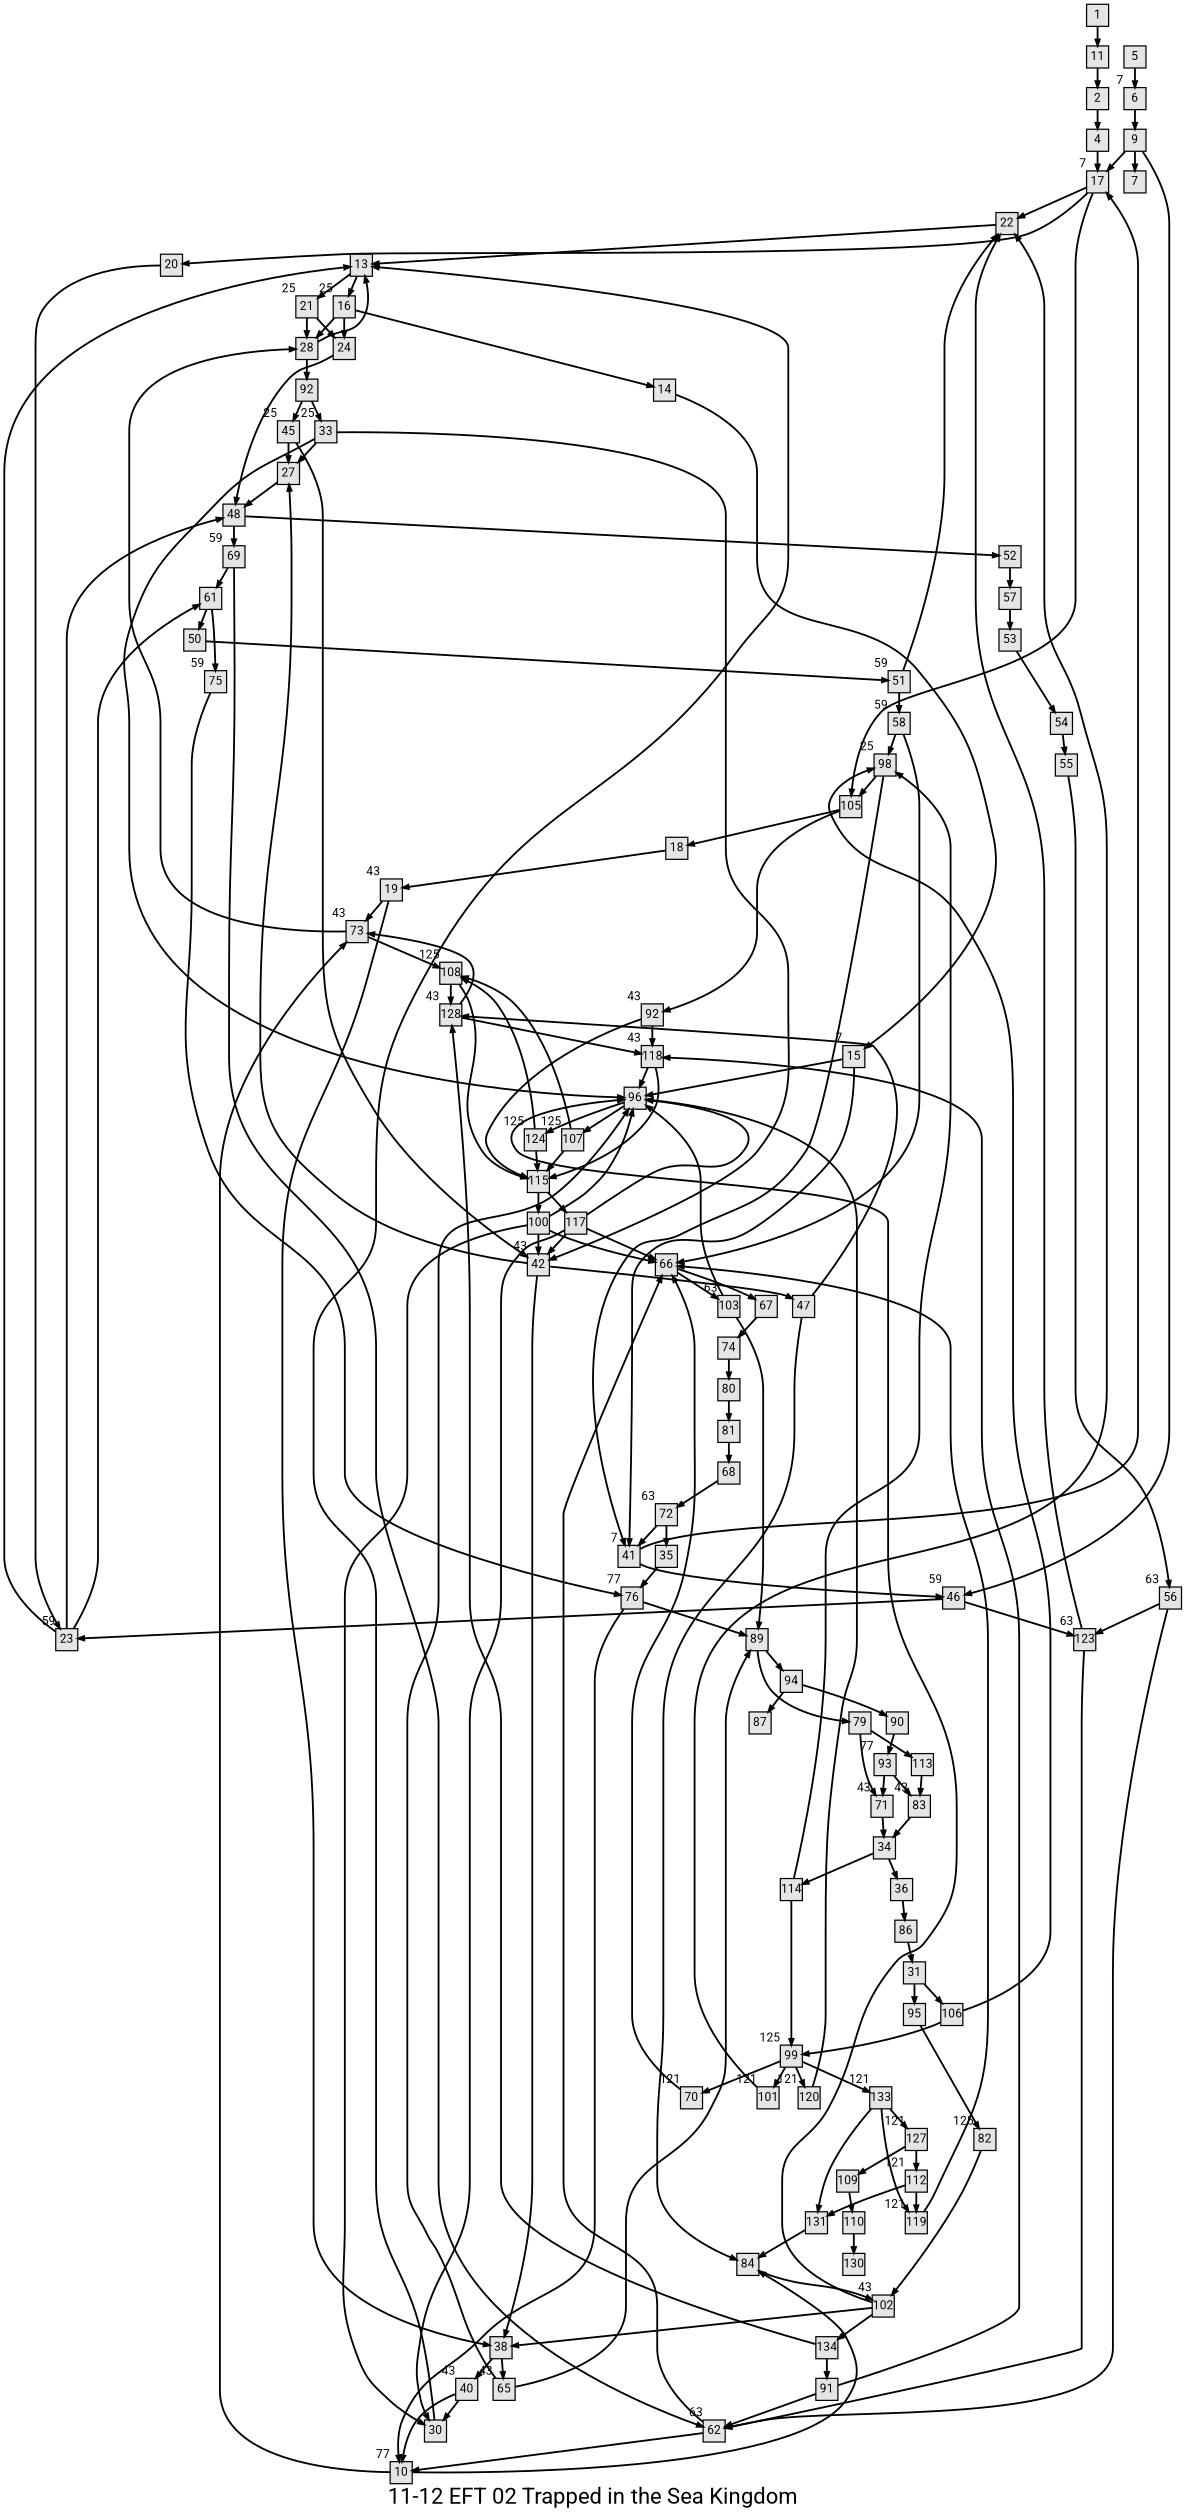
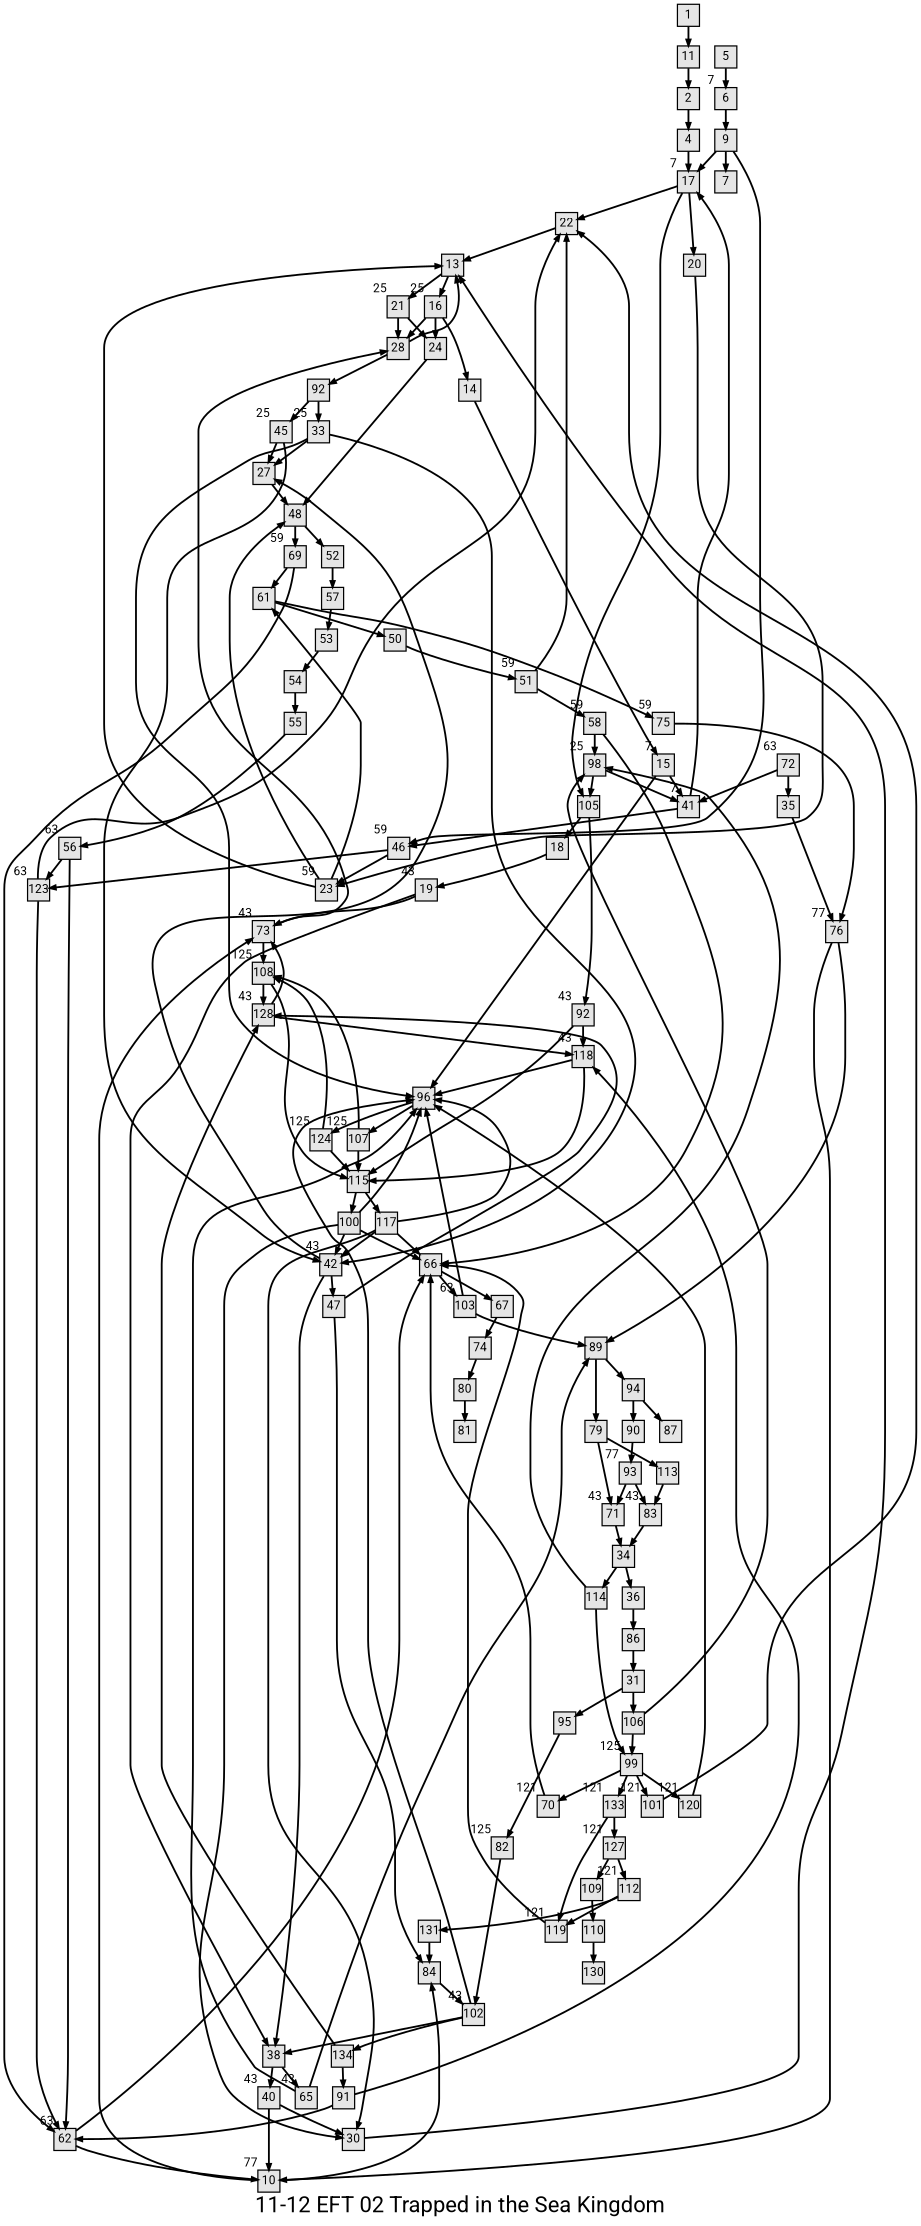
(729, 1473) -> none
(838, 2154) -> none
